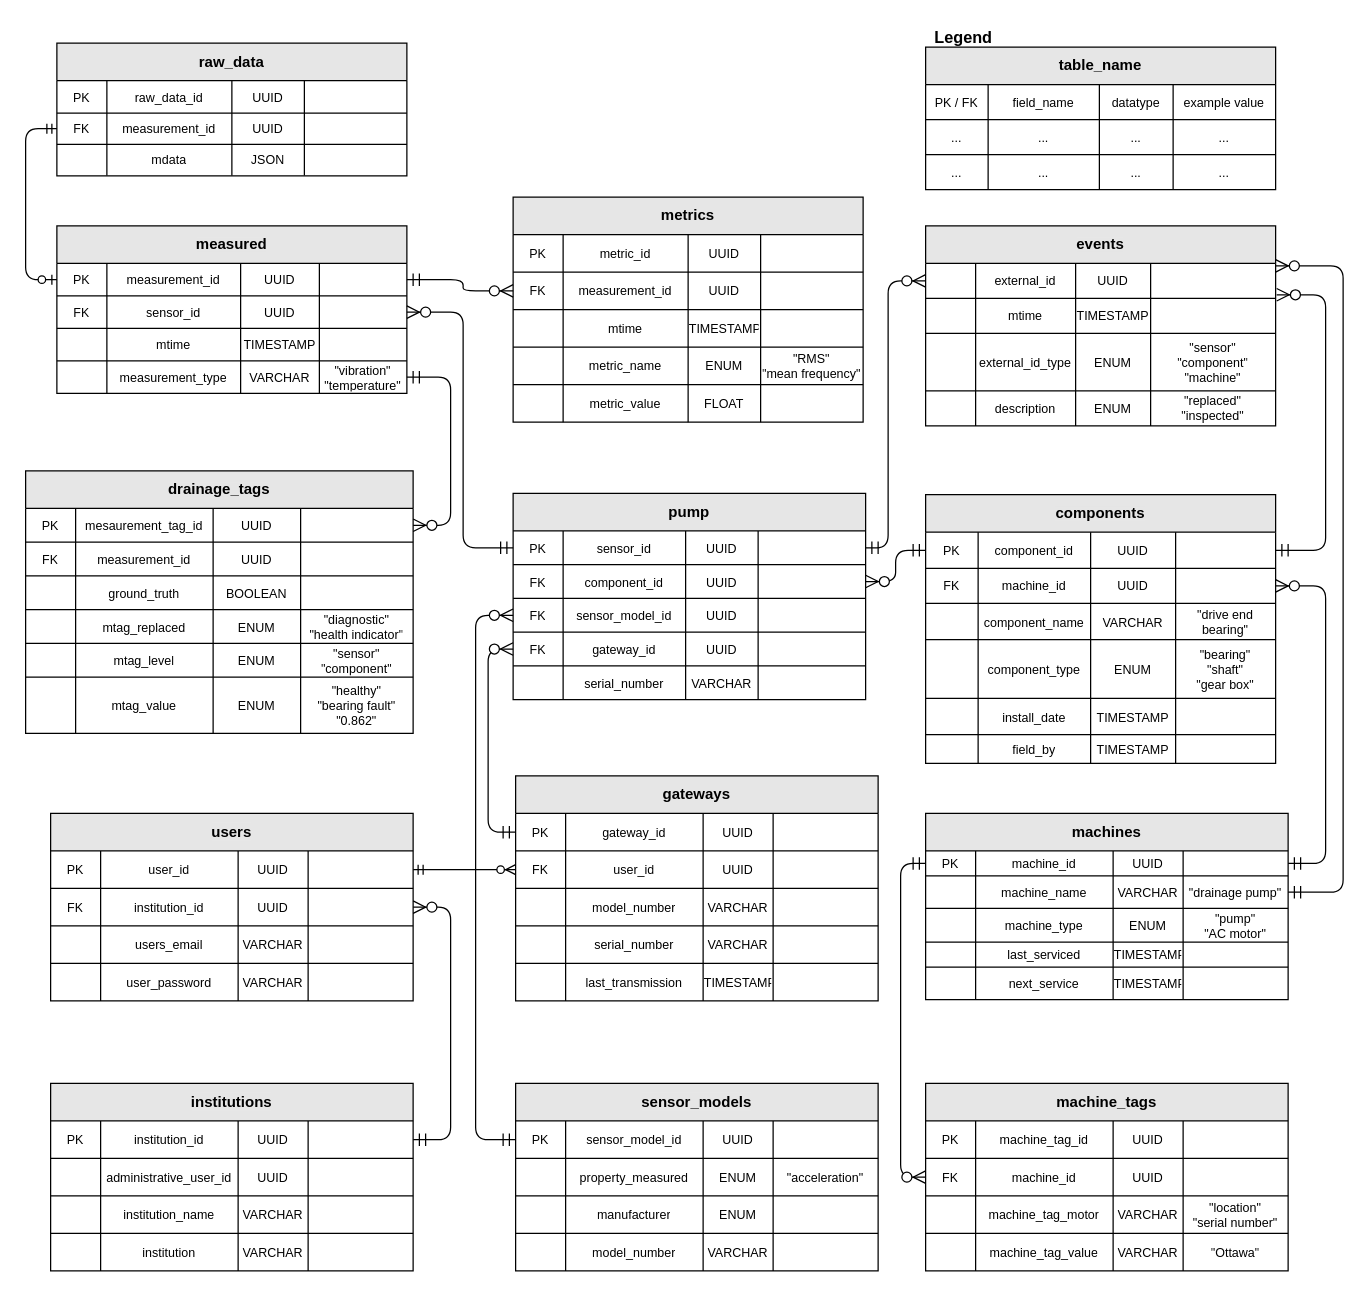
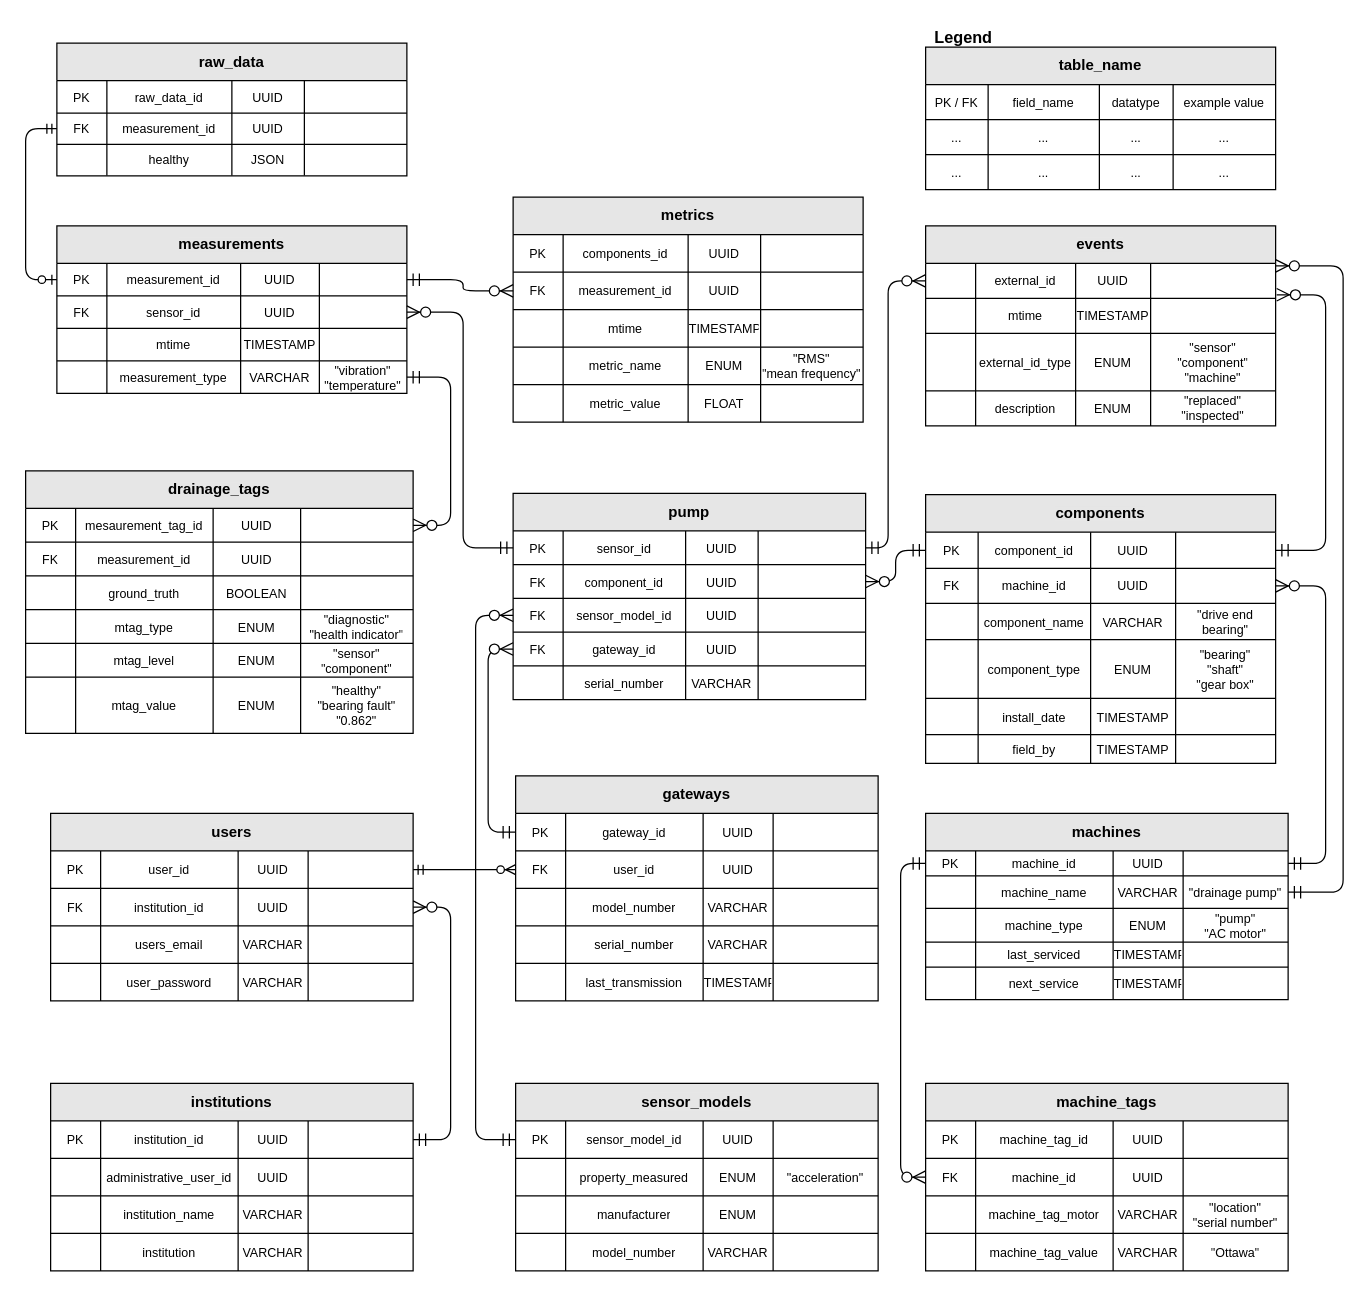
(169, 159) -> (169, 159)
(232, 244) -> (232, 244)
(626, 253) -> (626, 253)
(144, 627) -> (144, 627)
